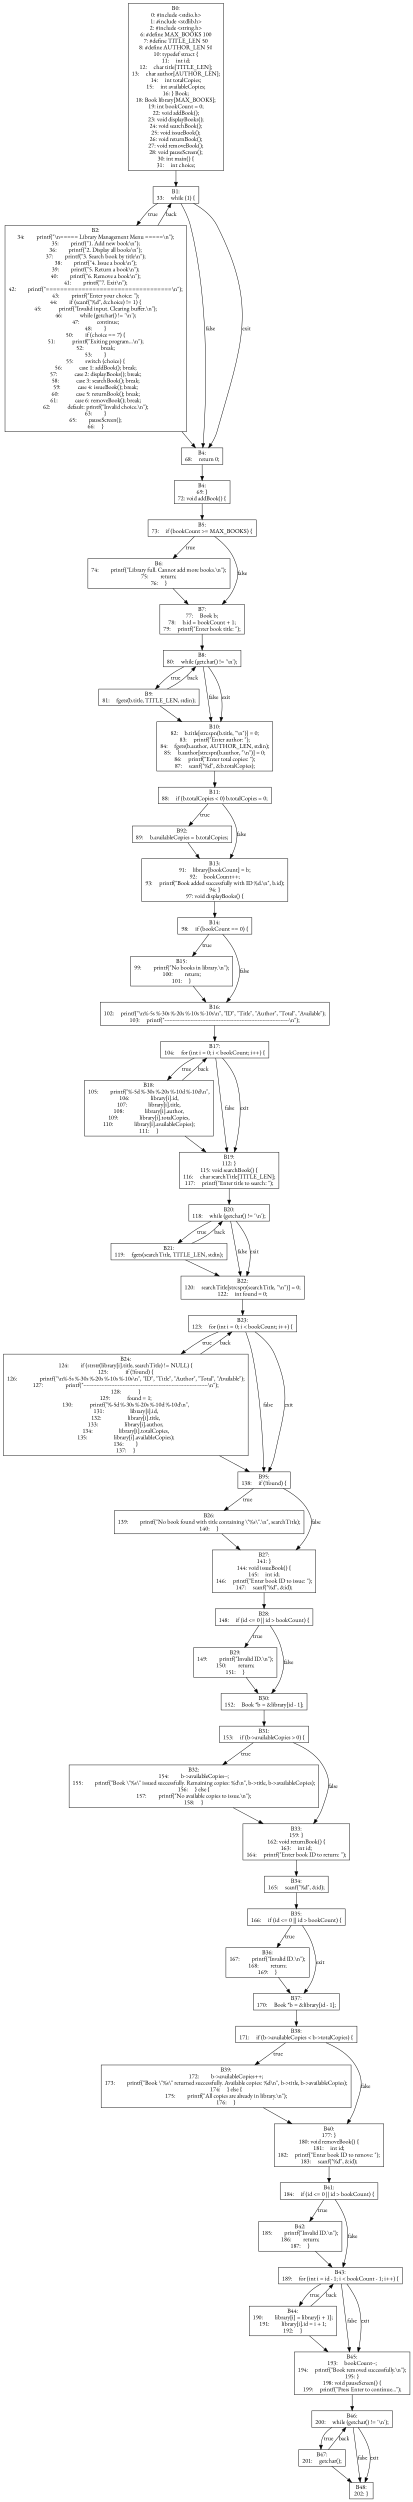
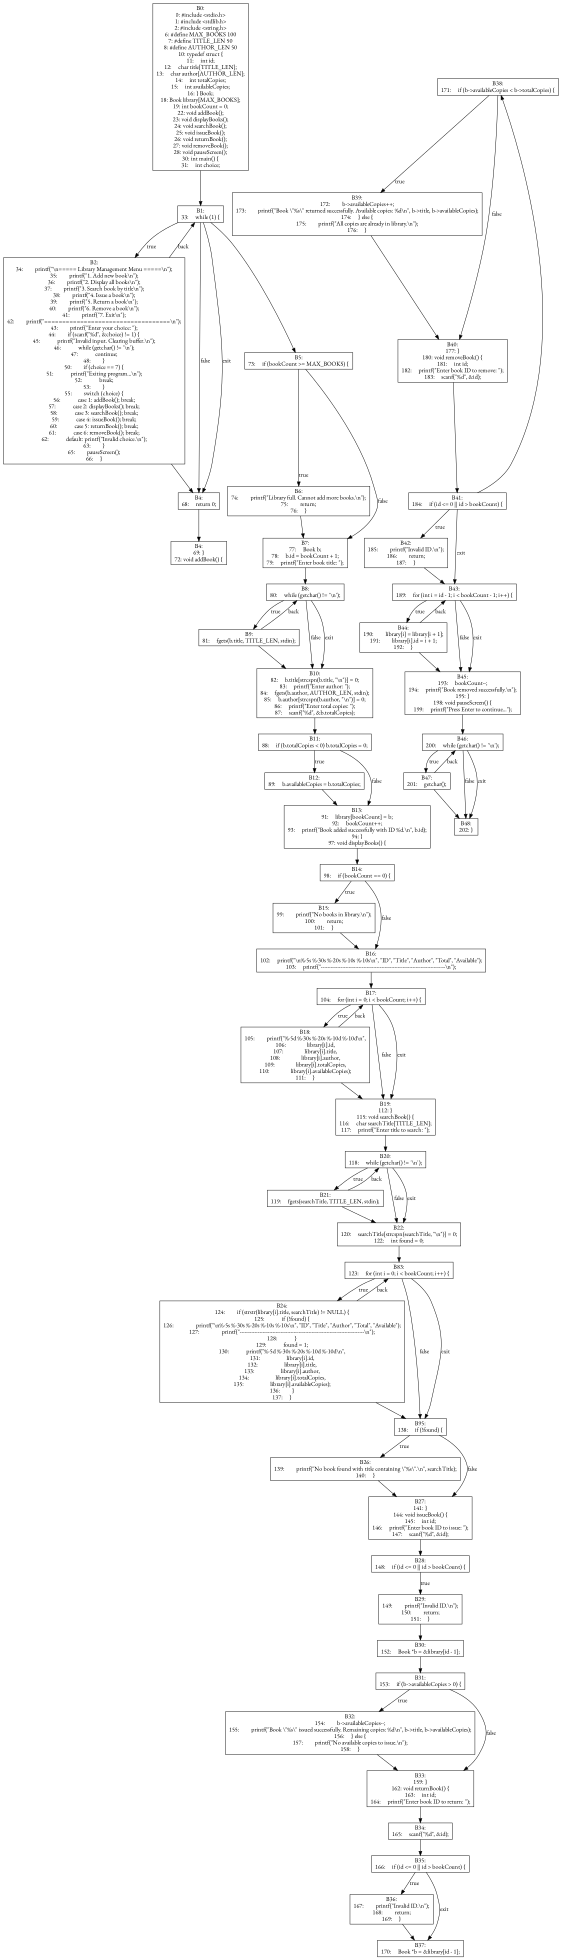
(202, 510) -> (258, 281)
(182, 834) -> (314, 781)
(243, 1324) -> (399, 1270)
(283, 1657) -> none
(296, 2016) -> (543, 304)
(353, 2236) -> (461, 553)
